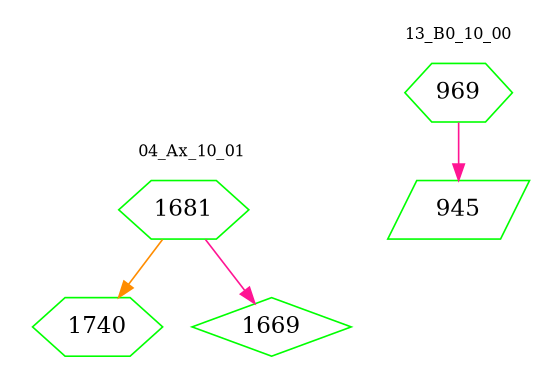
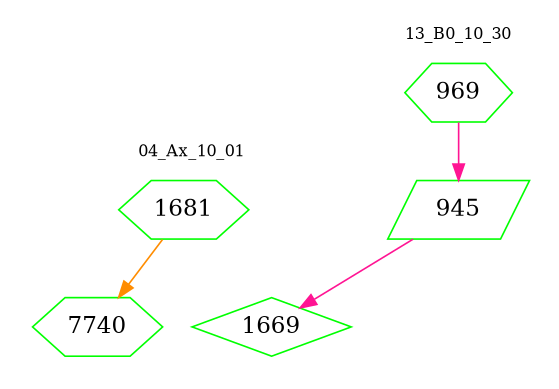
(459, 35) -> (459, 35)
(225, 265) -> (354, 275)
(98, 327) -> (98, 327)
